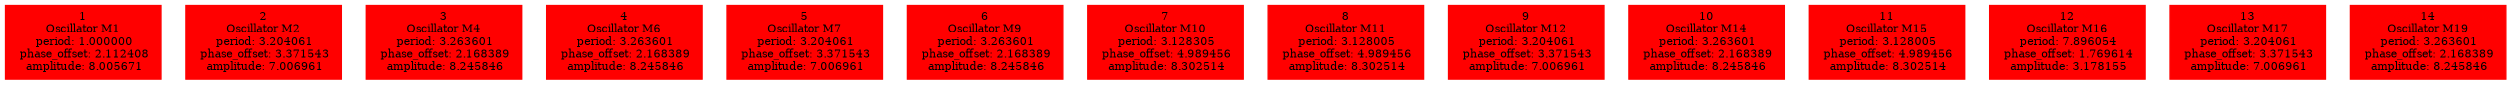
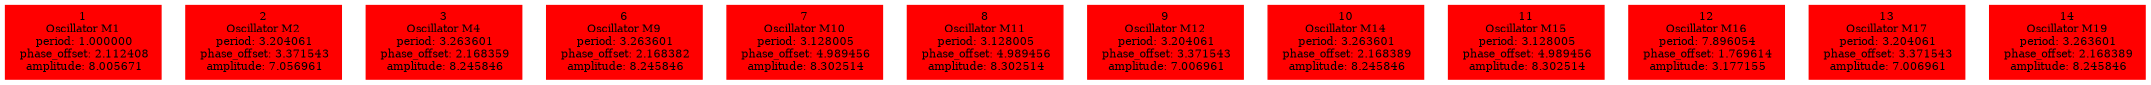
(624, 42) -> none
(805, 42) -> none
(1166, 42) -> (805, 42)
(444, 54) -> (444, 54)
(985, 54) -> (624, 54)
(264, 67) -> (264, 67)
(2067, 67) -> (1707, 67)
